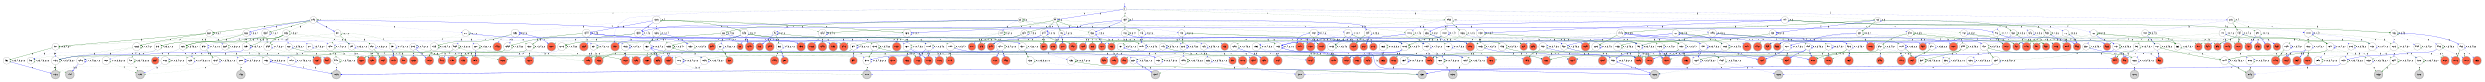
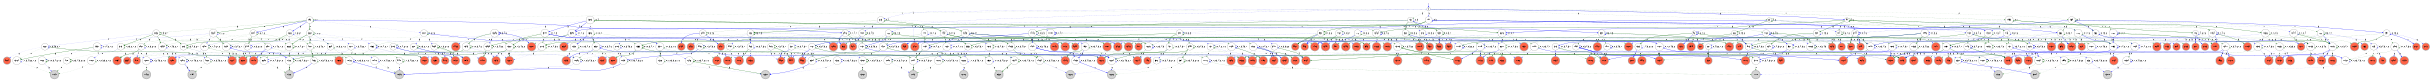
(1375, 62) -> (752, 55)
